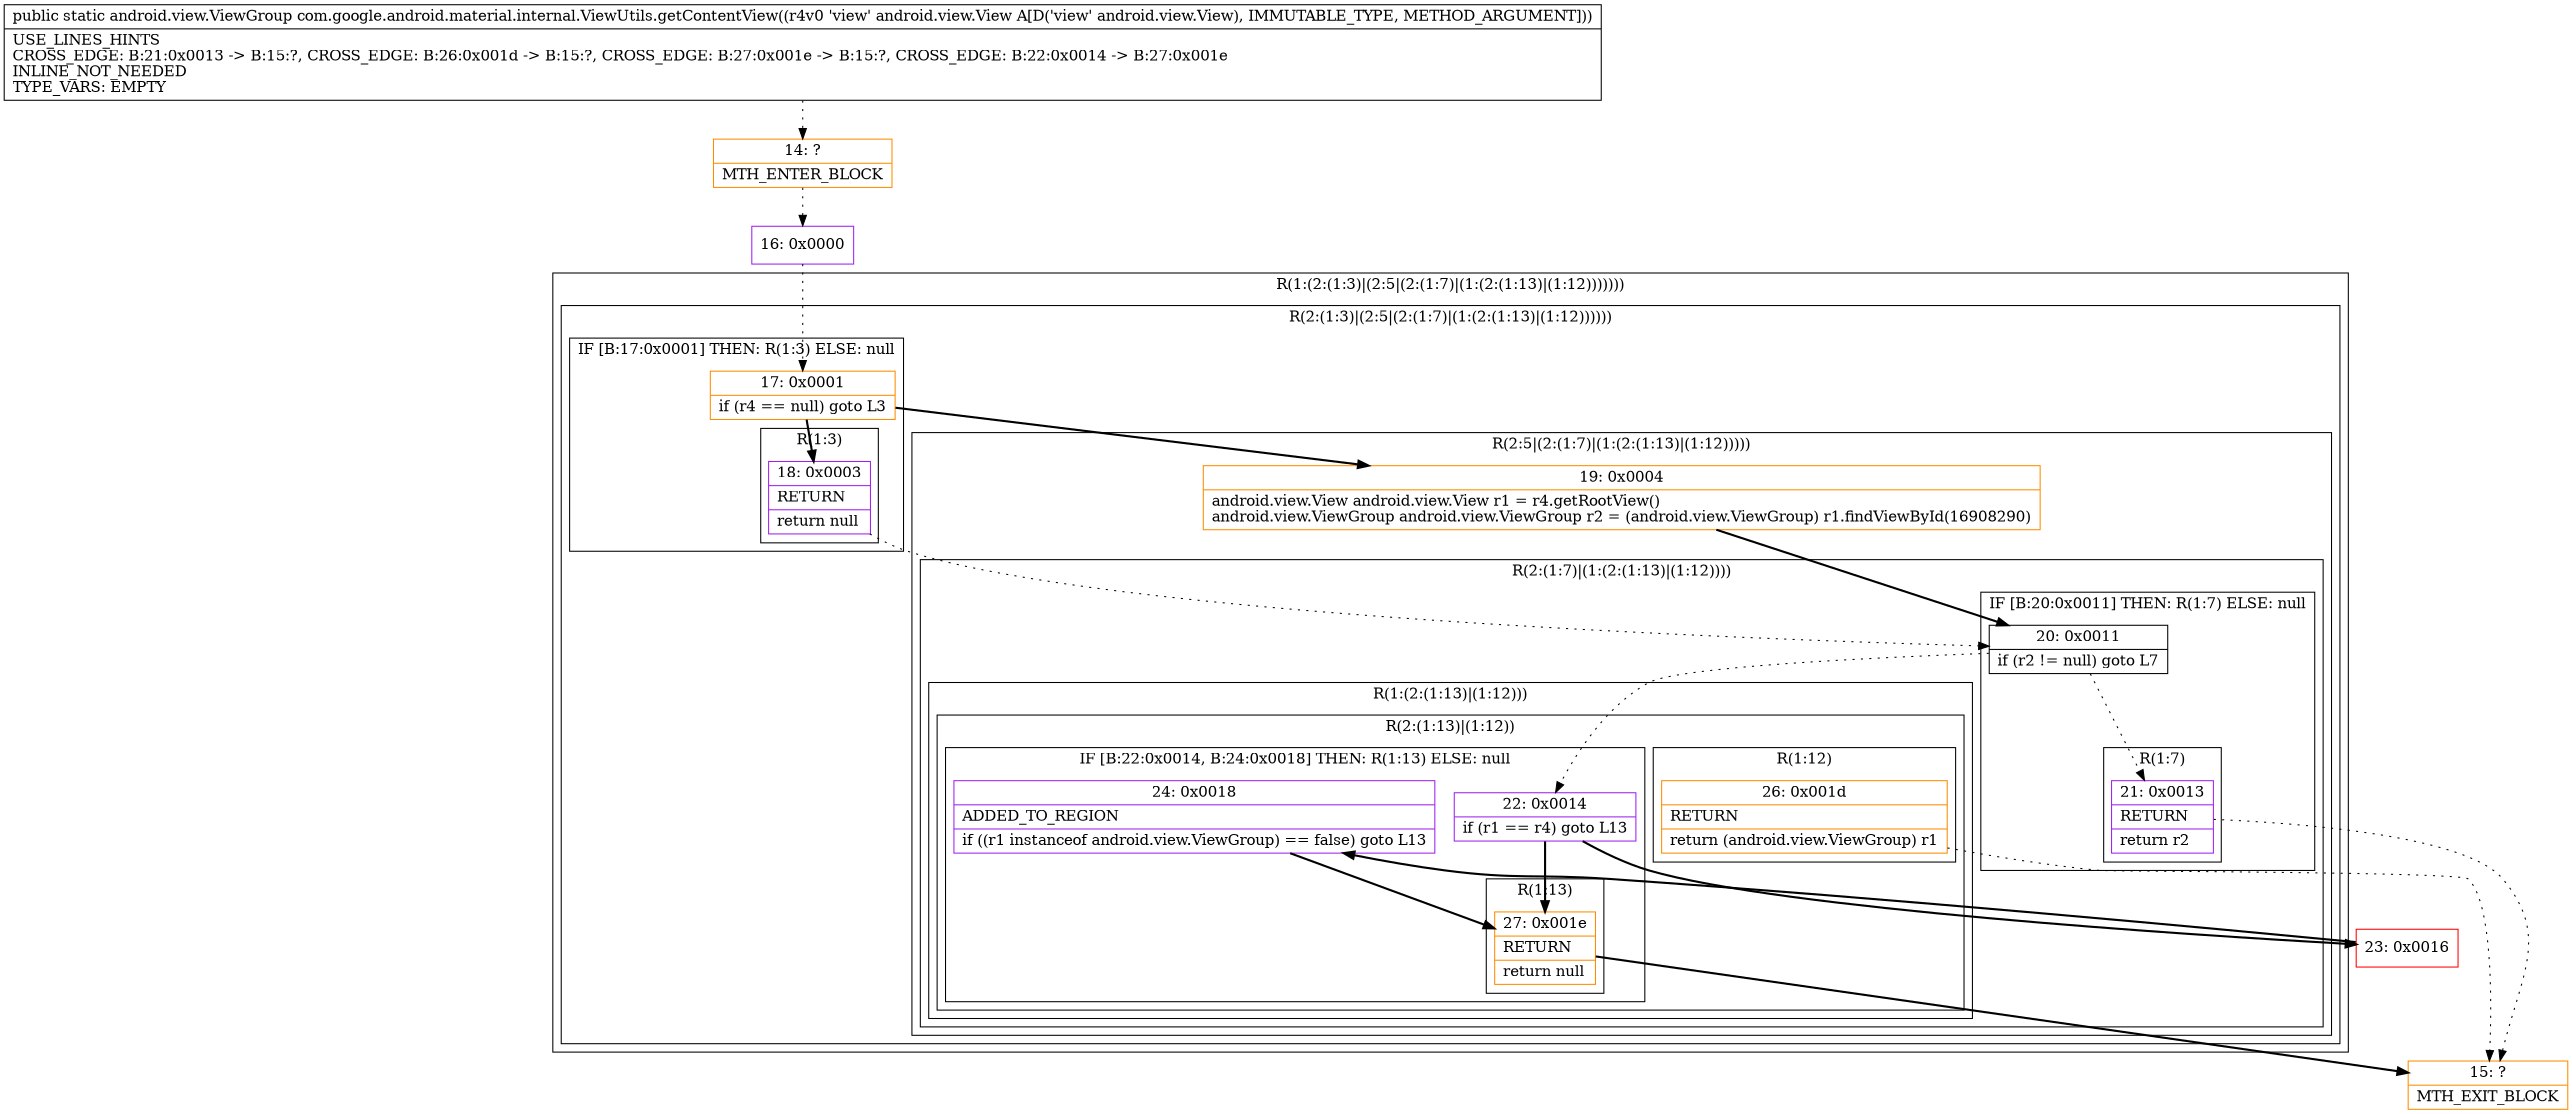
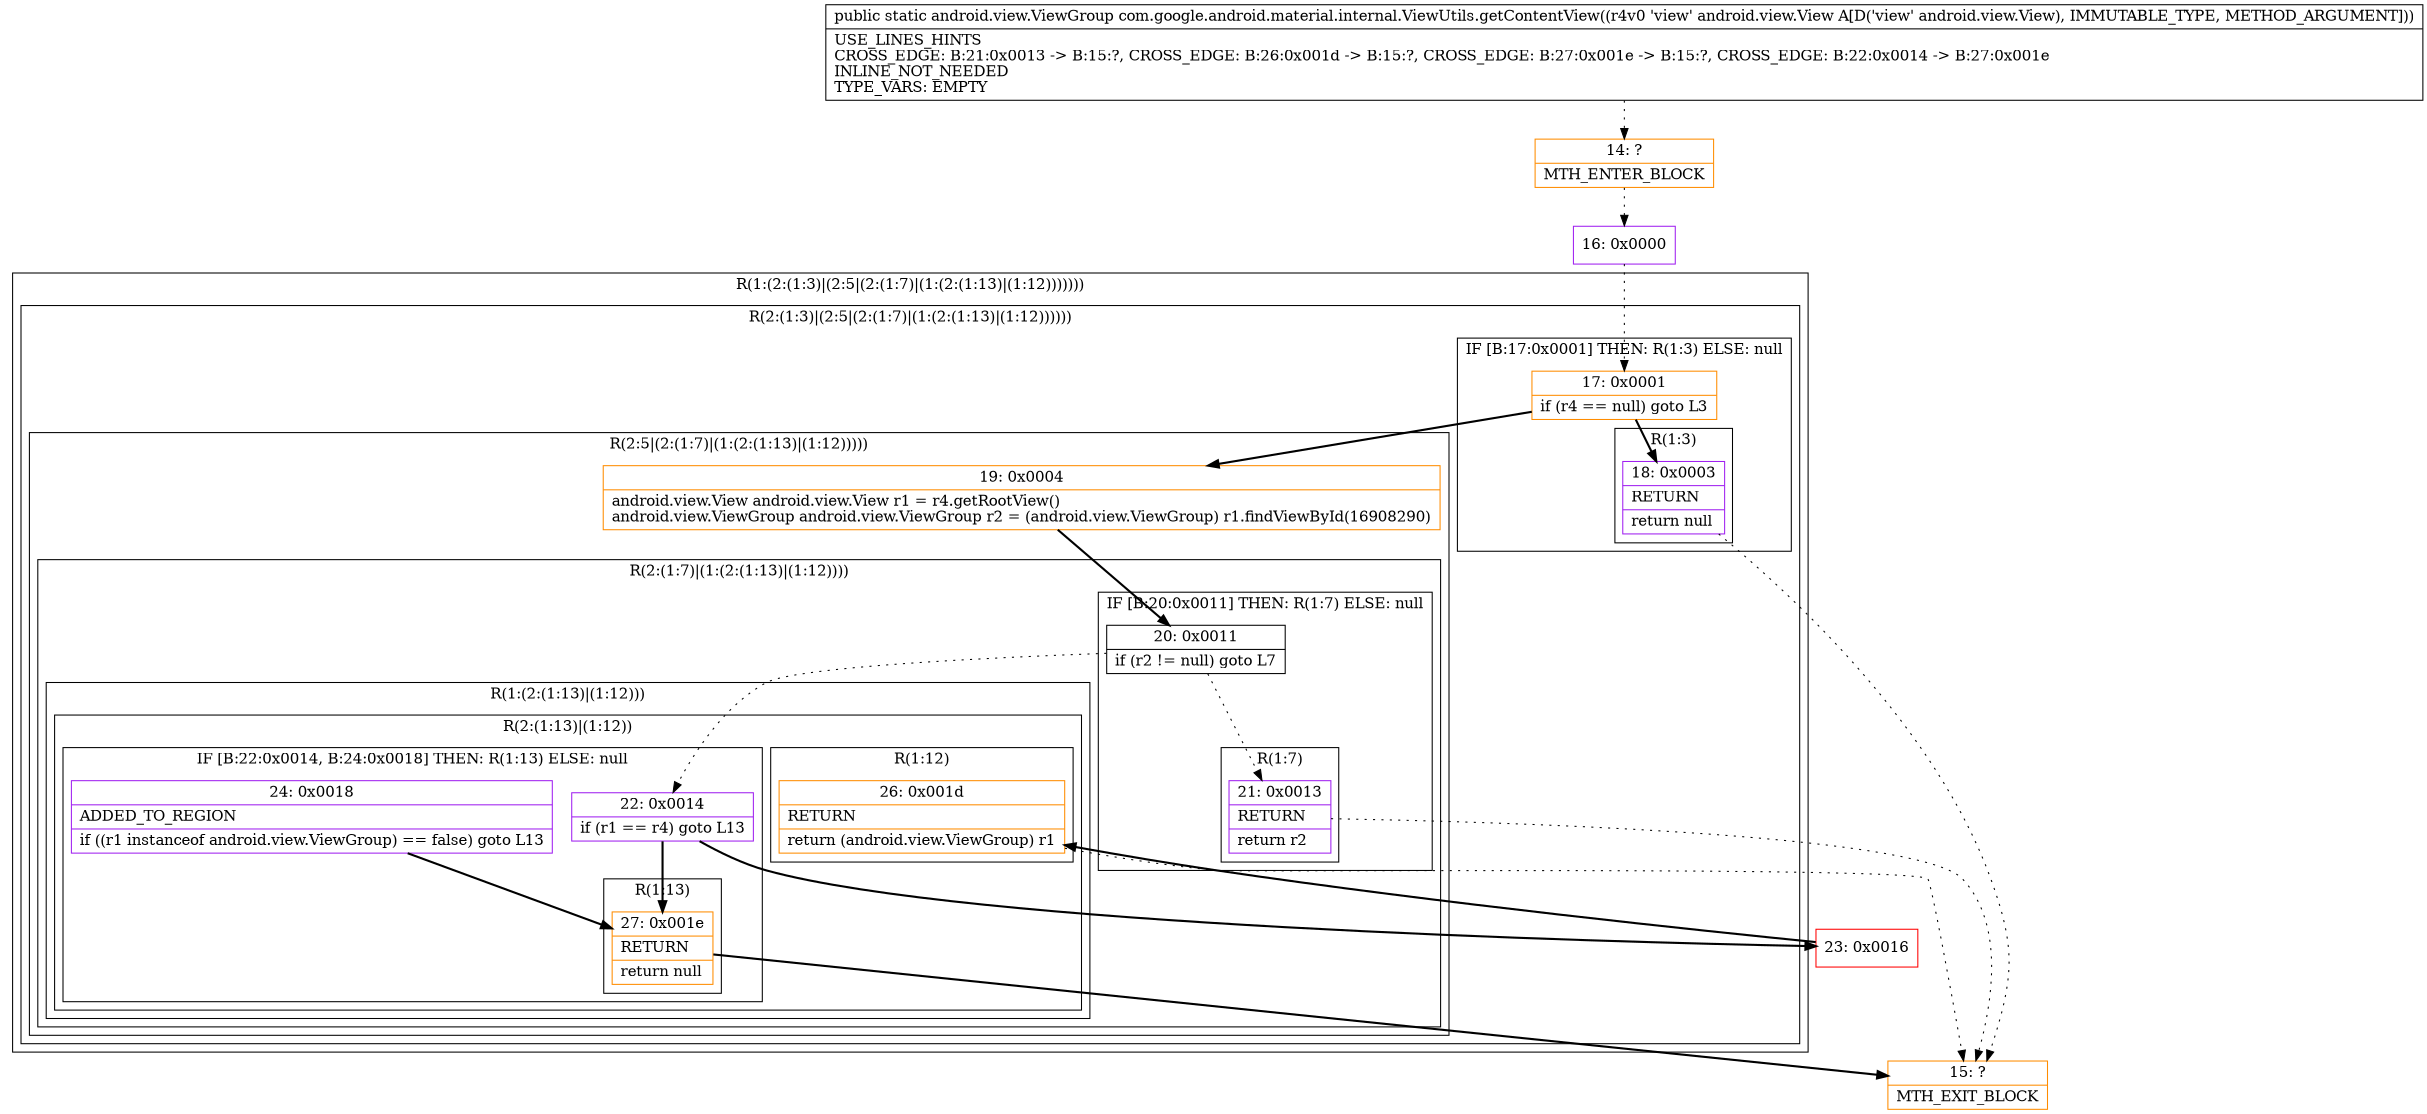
(1420, 619) -> (1929, 761)
(1855, 898) -> (1463, 903)
